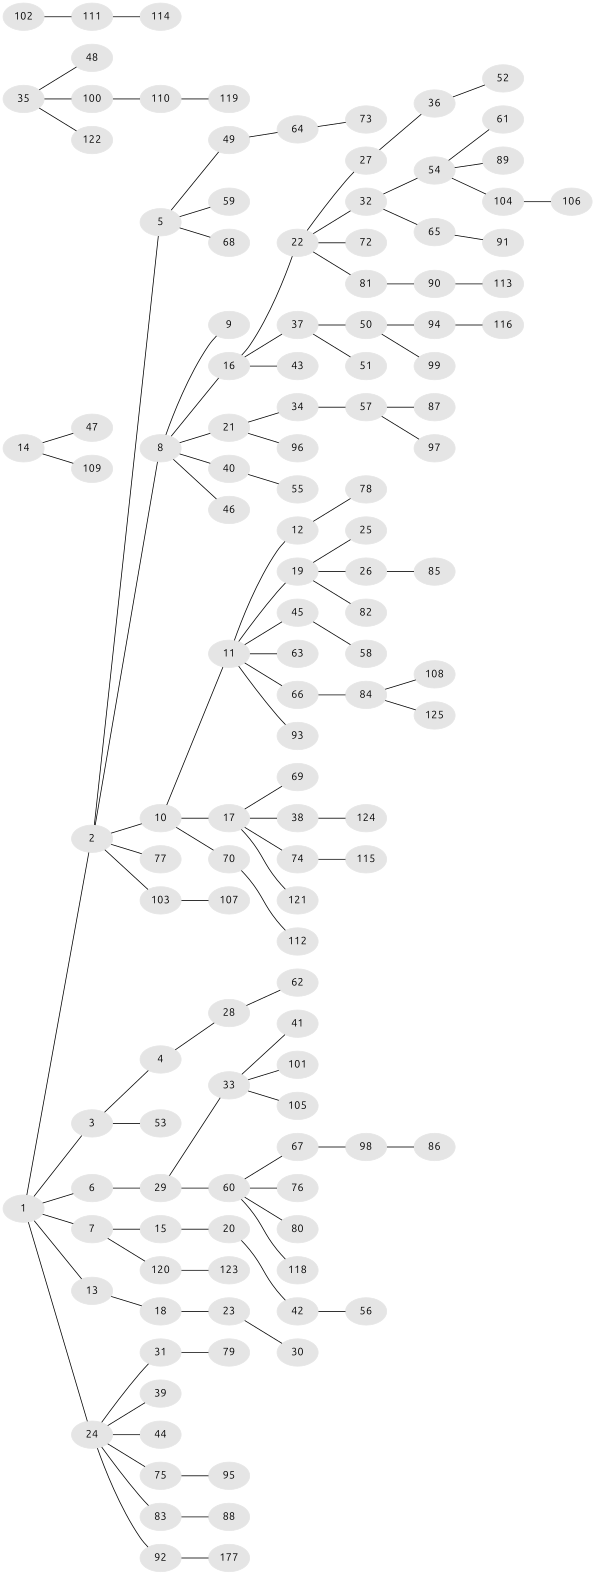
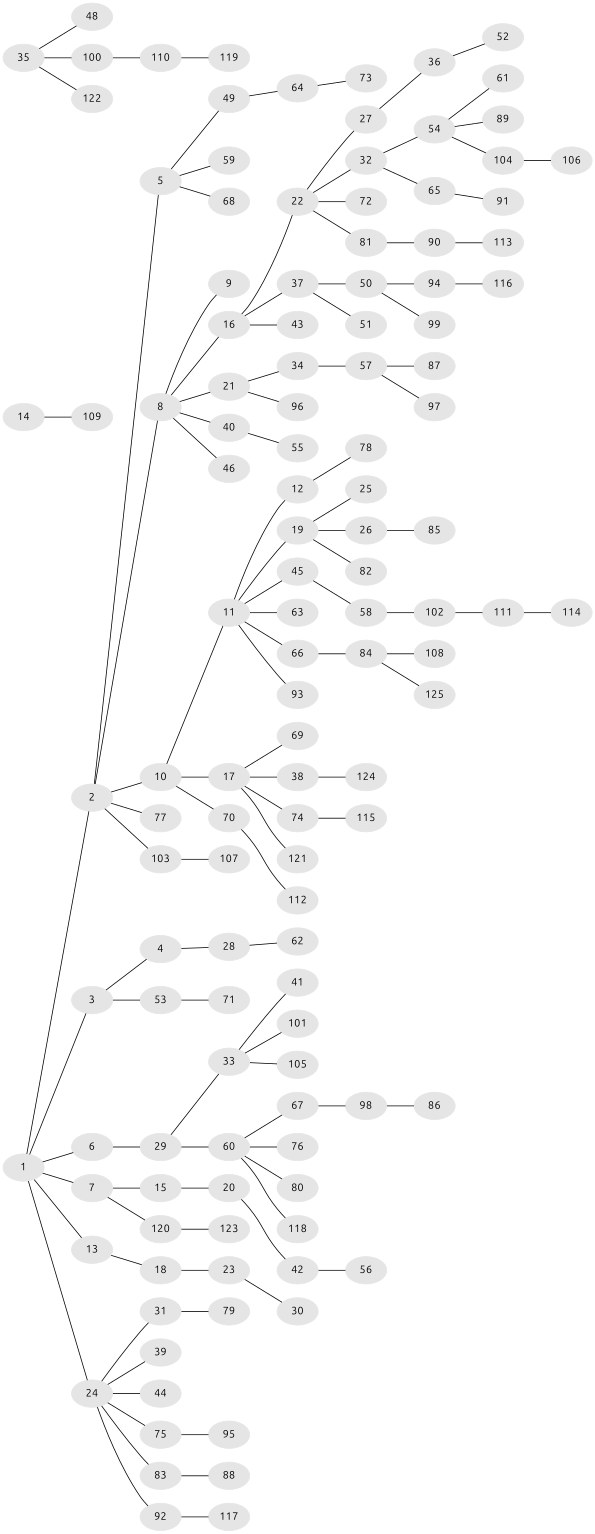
(92, 428) -> none
none -> (400, 613)
none -> (229, 1000)
(229, 1558) -> (229, 1517)
